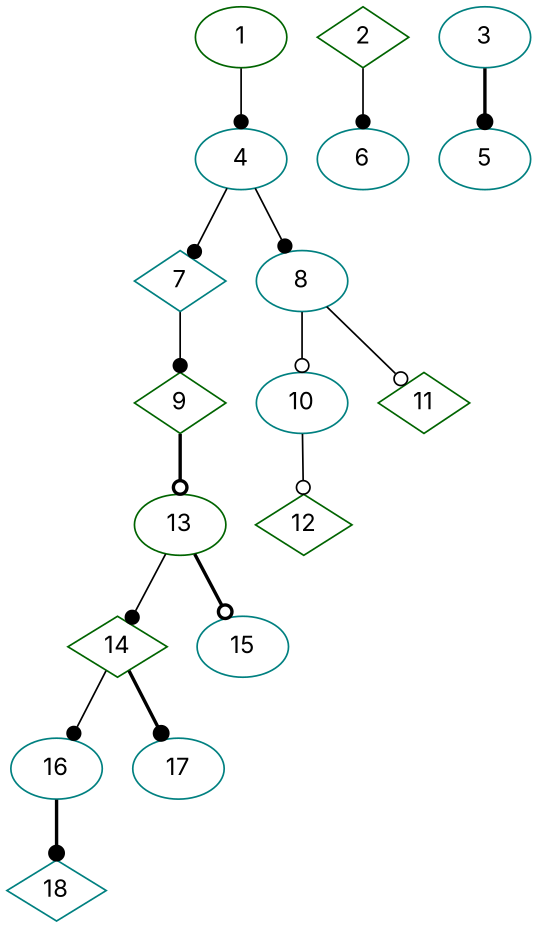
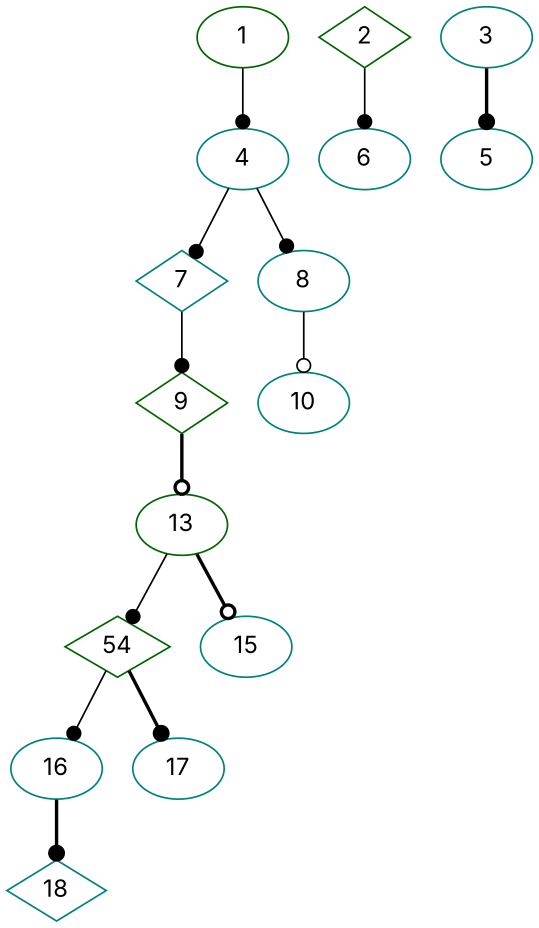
(424, 403) -> none
(304, 525) -> none
(118, 647) -> (118, 647)
